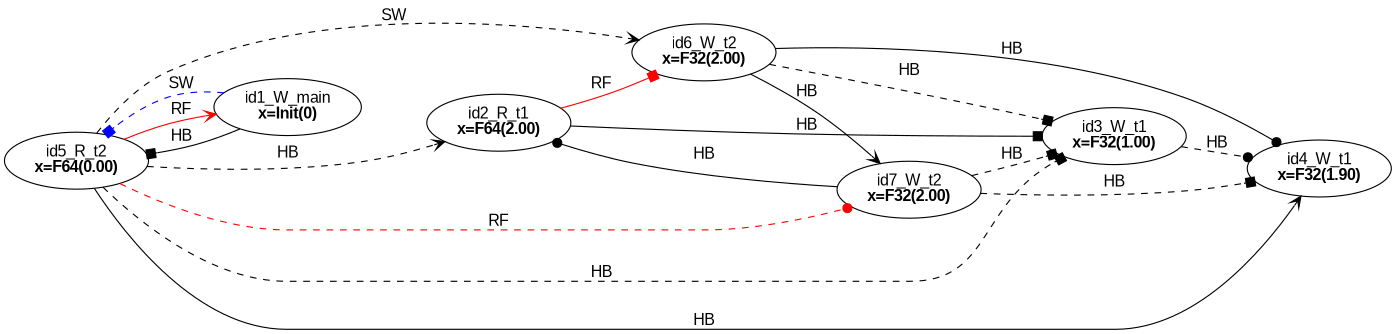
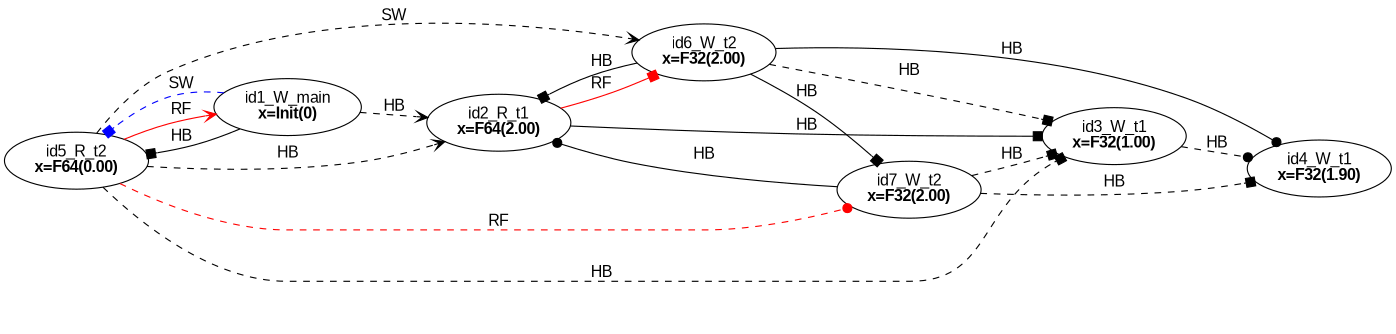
none -> (592, 75)
(814, 111) -> (814, 111)
none -> (388, 115)
(690, 329) -> none
